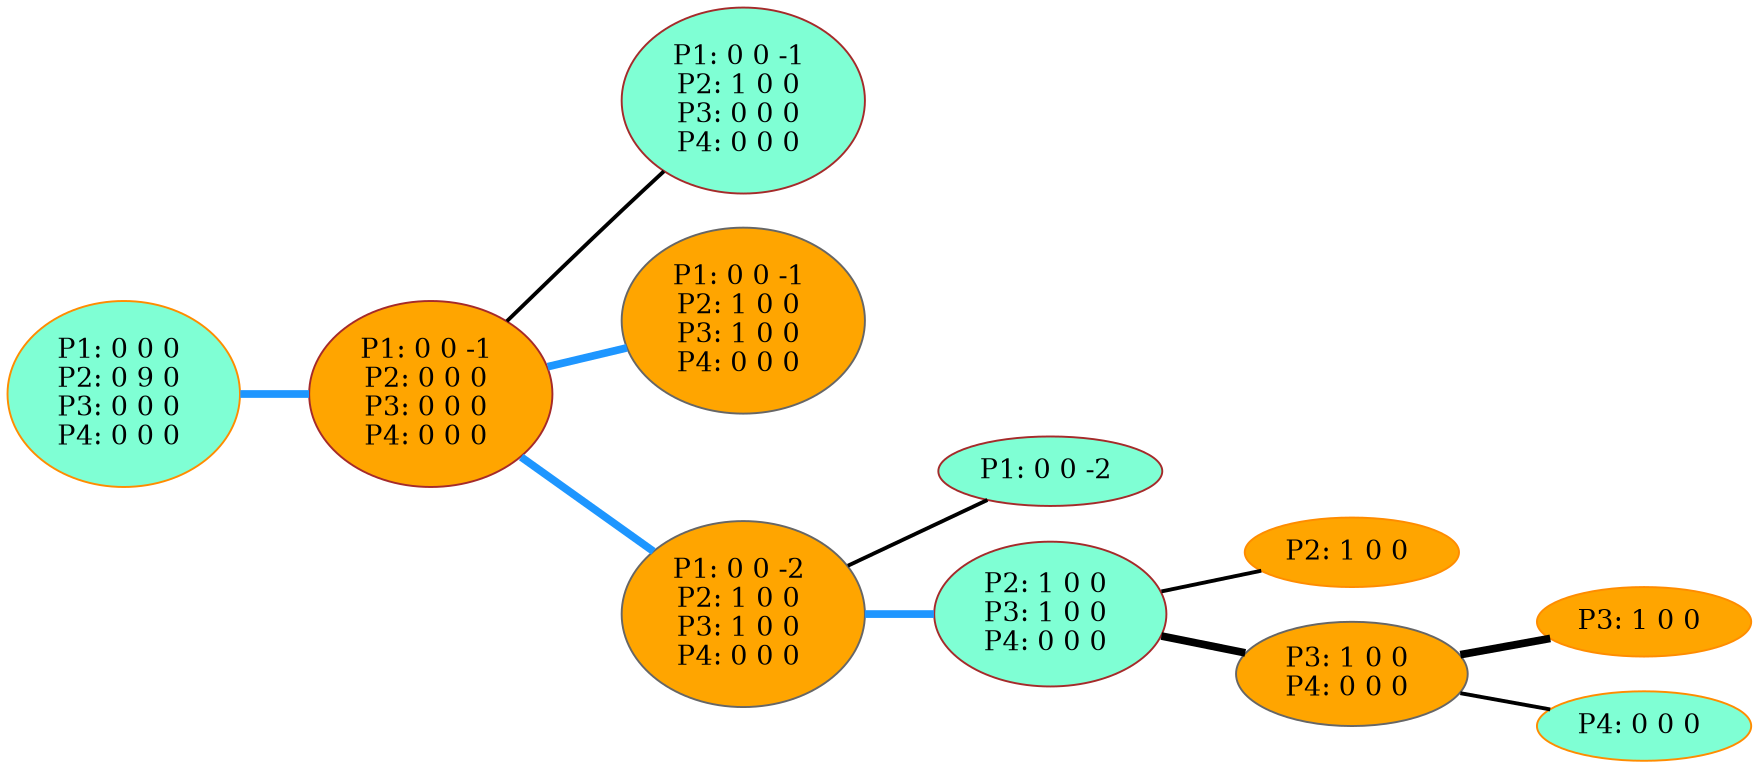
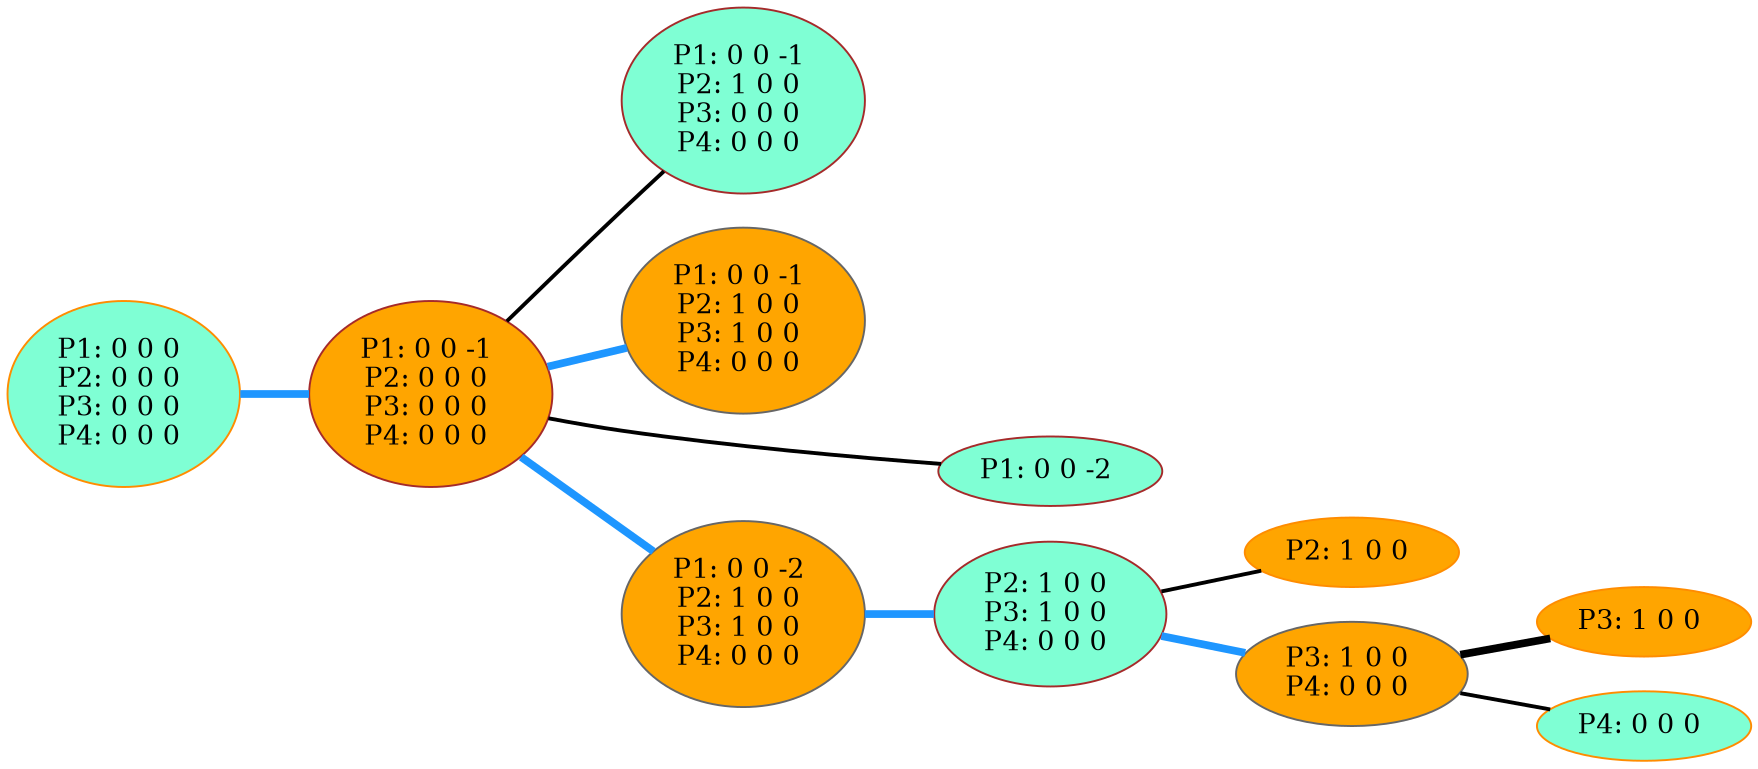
(124, 394) -> (124, 394)
(918, 533) -> (744, 446)
(1203, 644) -> (1203, 644)
